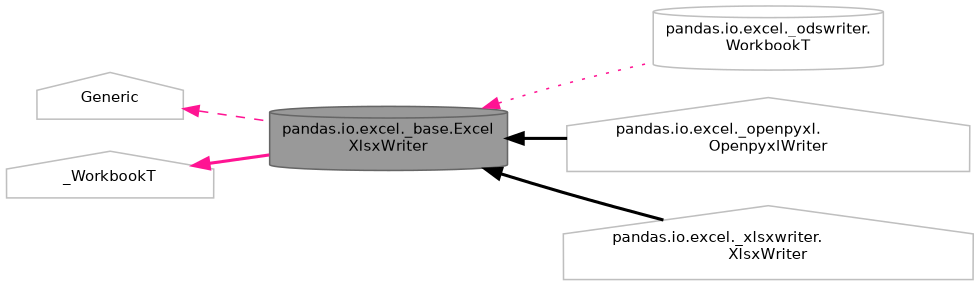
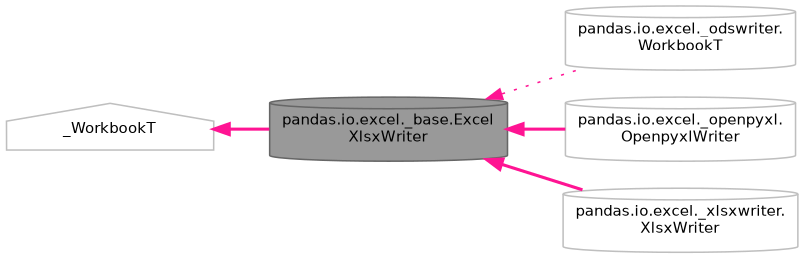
(110, 98) -> none
(545, 138) -> (544, 129)
(768, 138) -> (680, 129)
(582, 198) -> (542, 177)
(768, 247) -> (680, 220)
